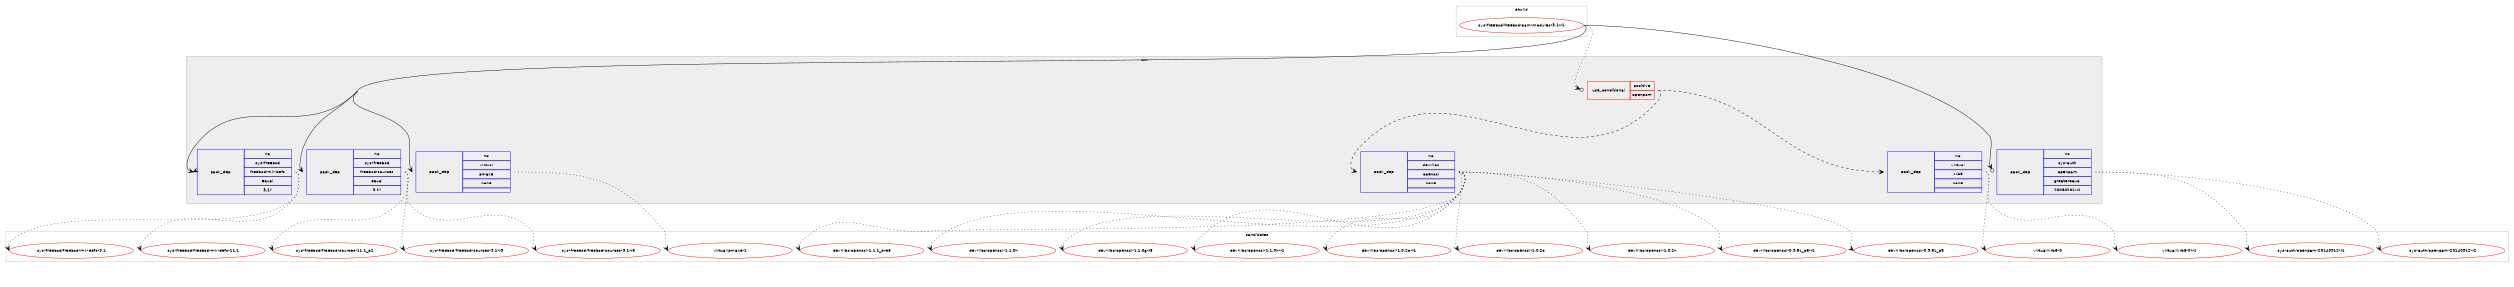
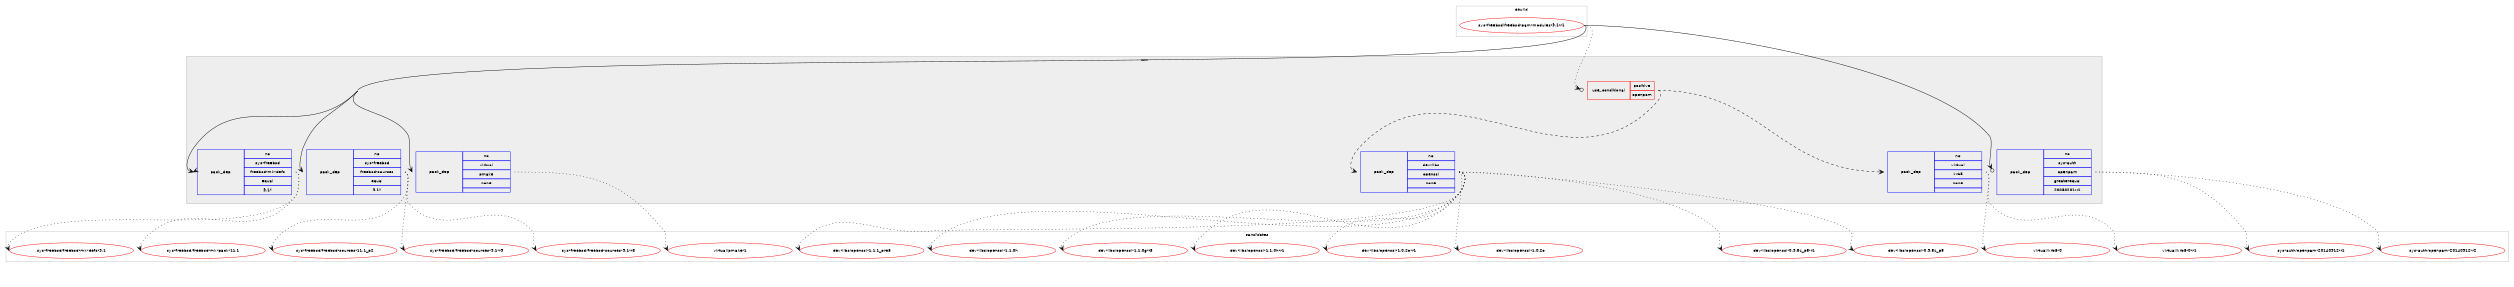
(203, 251) -> (203, 251)
(1652, 251) -> none
